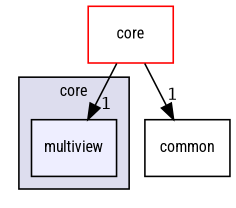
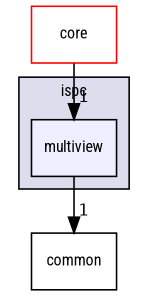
(155, 84) -> (74, 199)
(74, 92) -> (74, 92)
